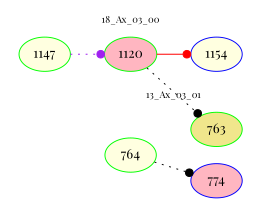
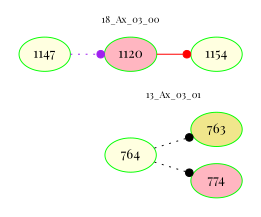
(217, 54) -> (217, 54)
(174, 92) -> (170, 143)
(217, 181) -> (217, 181)
